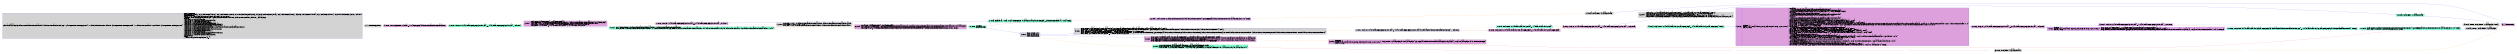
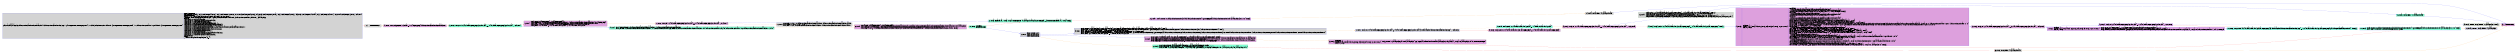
(375, 26) -> (375, 26)
